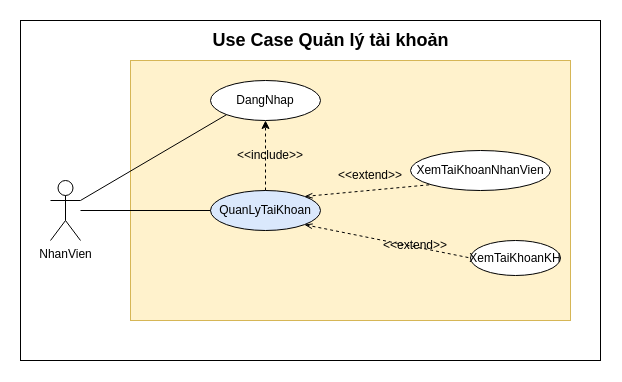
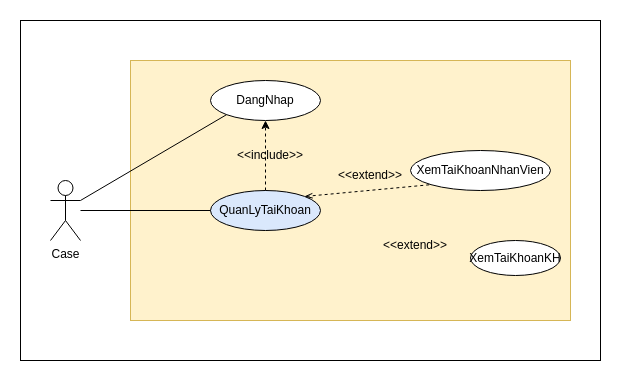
(331, 41) -> none
(387, 241) -> none
(66, 255) -> (66, 255)
